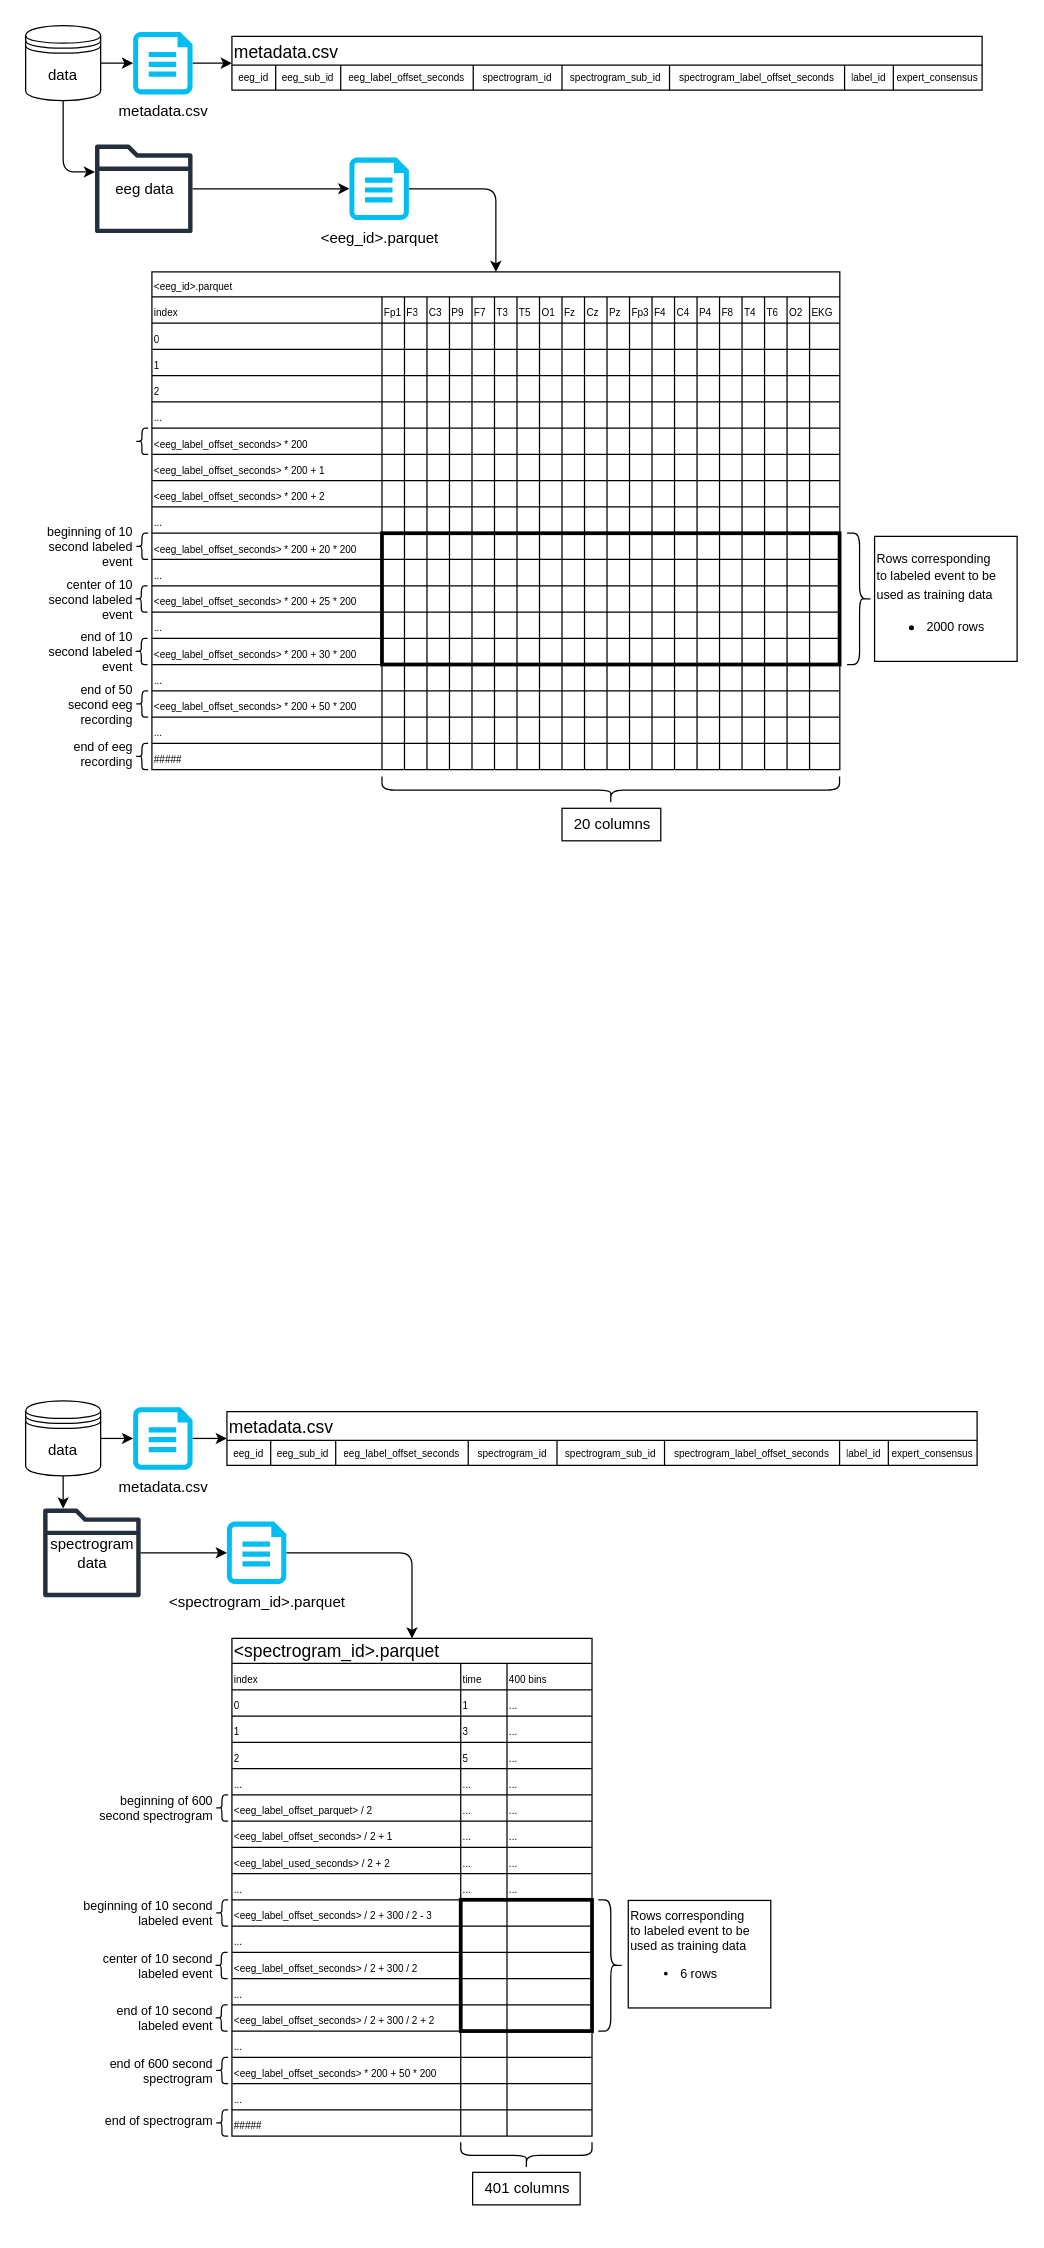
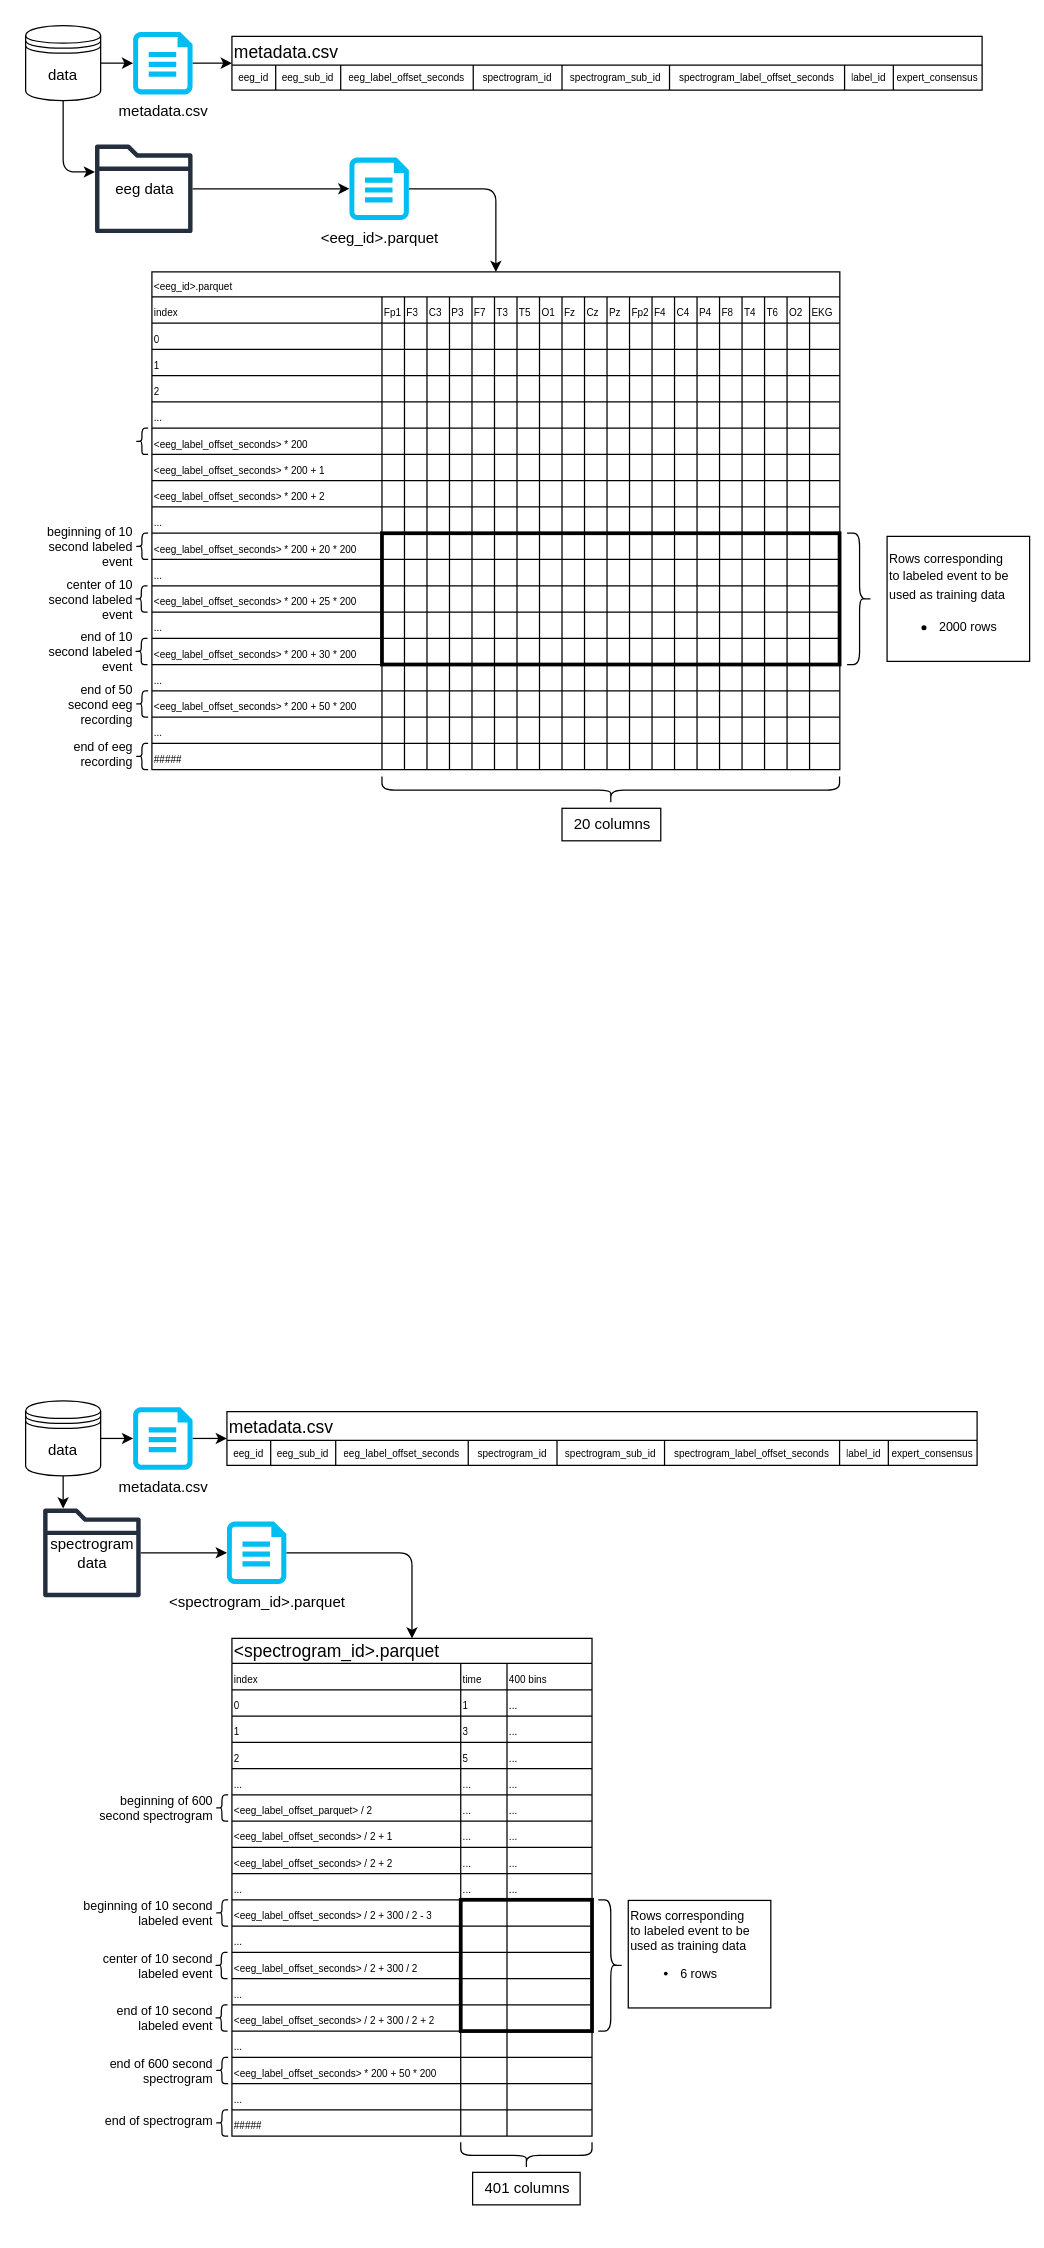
(457, 313) -> (457, 313)
(640, 313) -> (640, 313)
(946, 599) -> (958, 599)
(316, 1863) -> (322, 1863)
